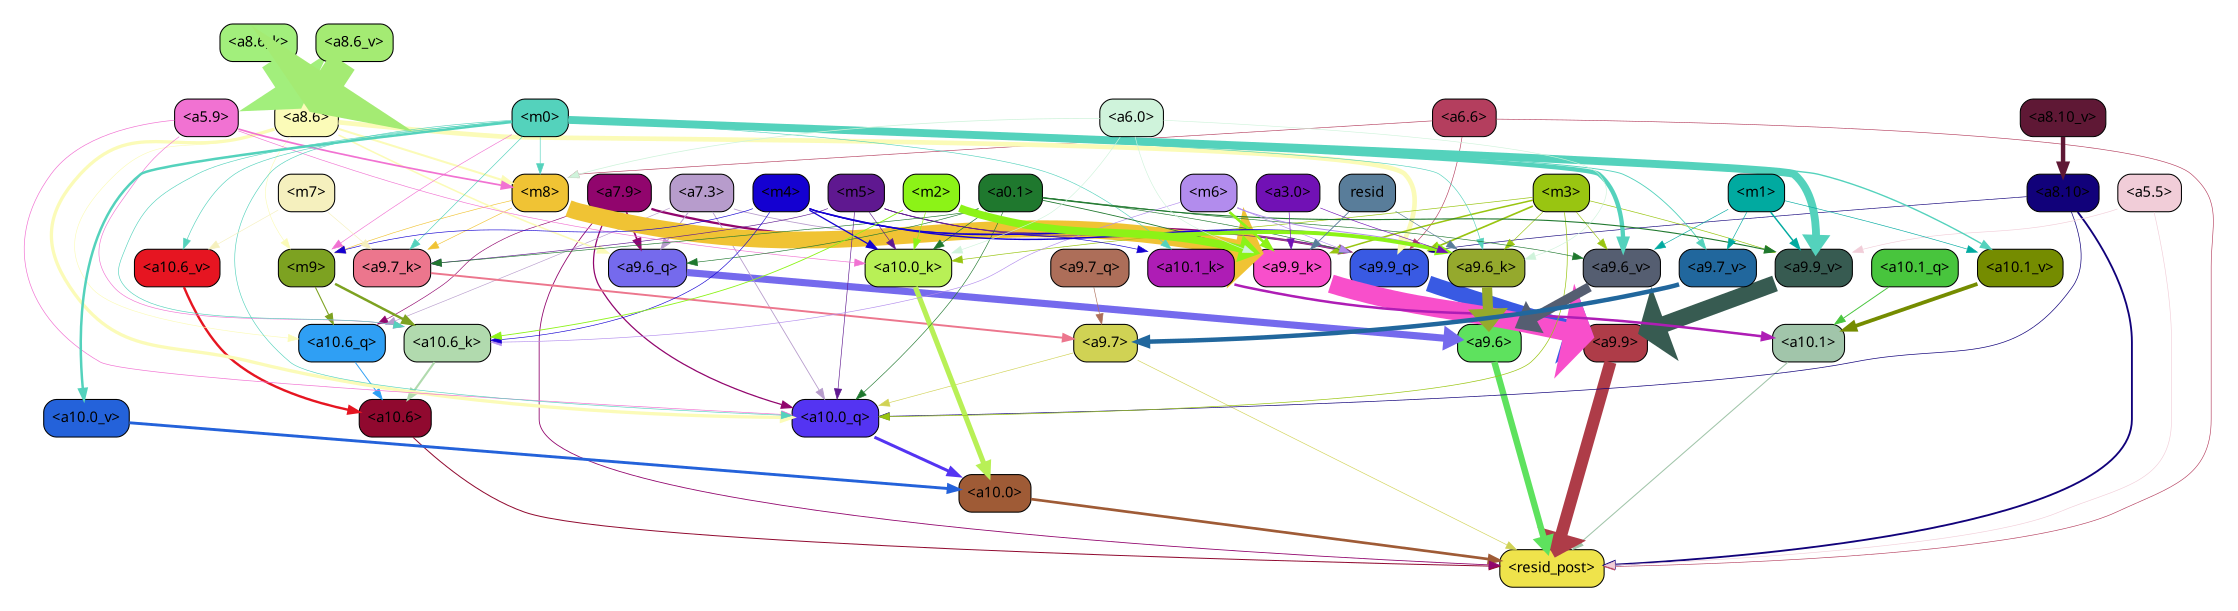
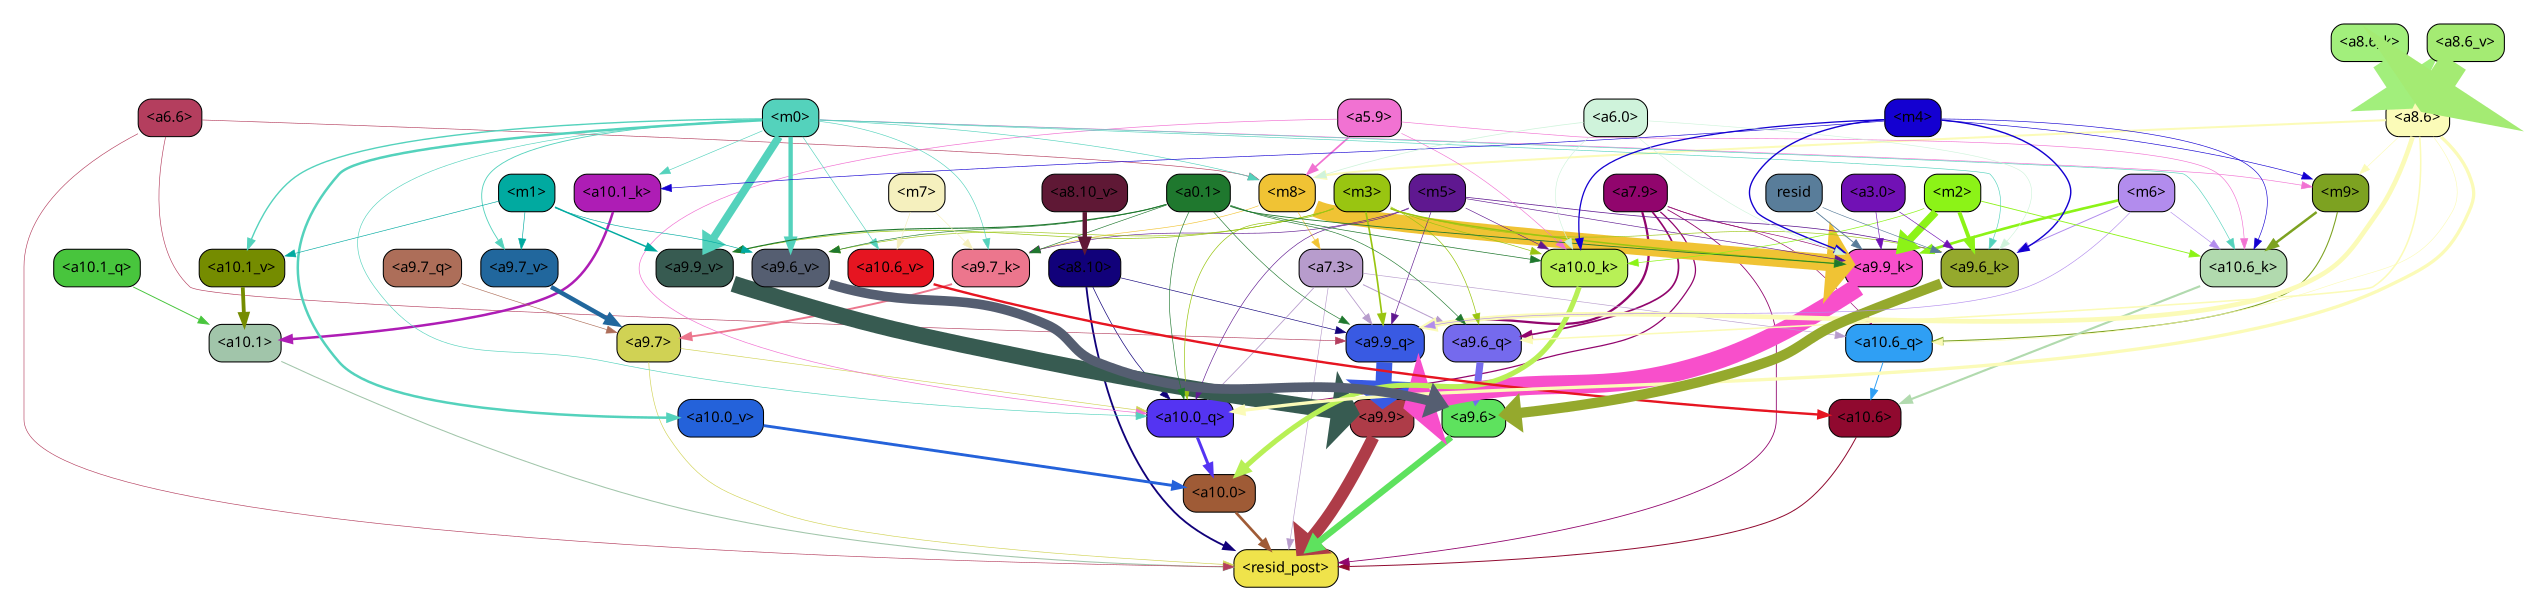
(2150, 193) -> none
(428, 222) -> (1306, 226)
none -> (1451, 255)
none -> (1312, 394)
